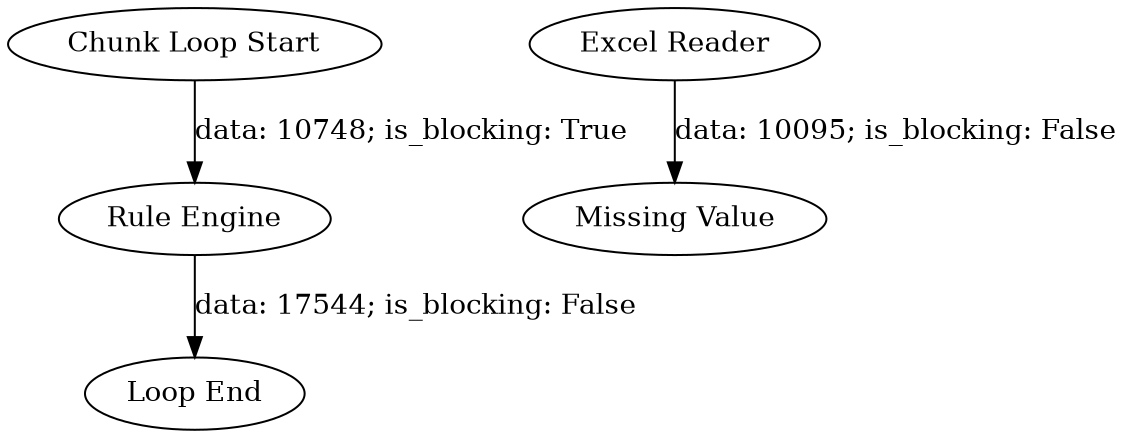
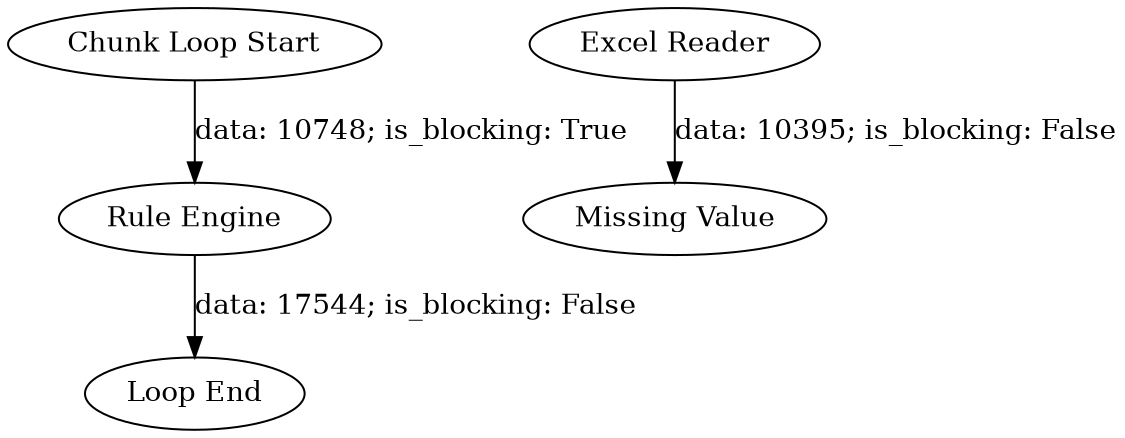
(896, 132) -> (896, 132)
